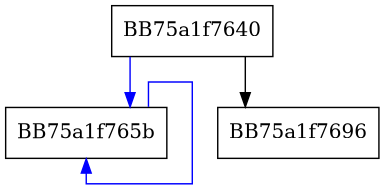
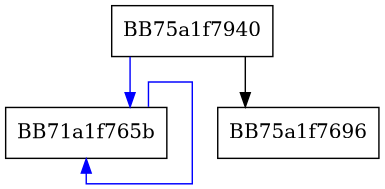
(192, 31) -> (192, 31)
(86, 133) -> (86, 133)
